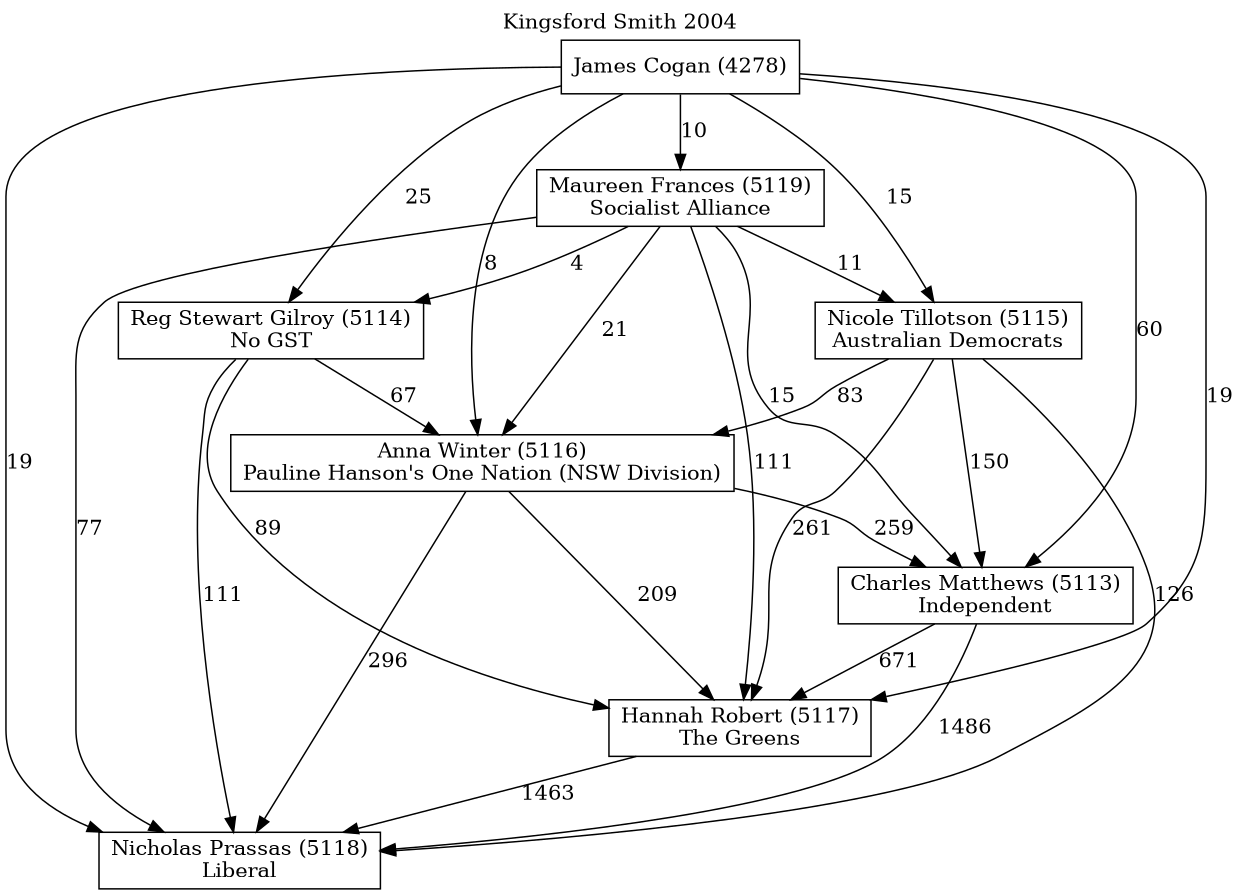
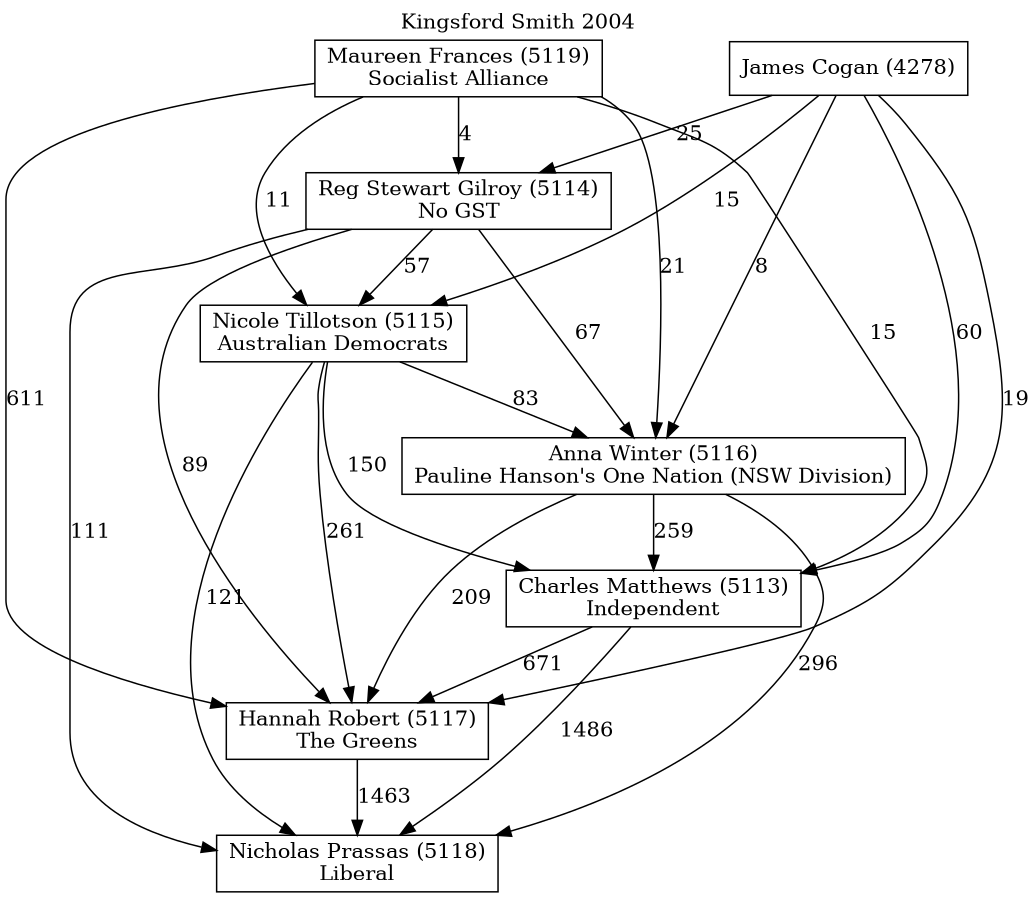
(680, 124) -> none
(6, 233) -> none
none -> (401, 262)
(76, 354) -> none
(774, 463) -> (27, 400)
(1175, 596) -> (226, 599)
